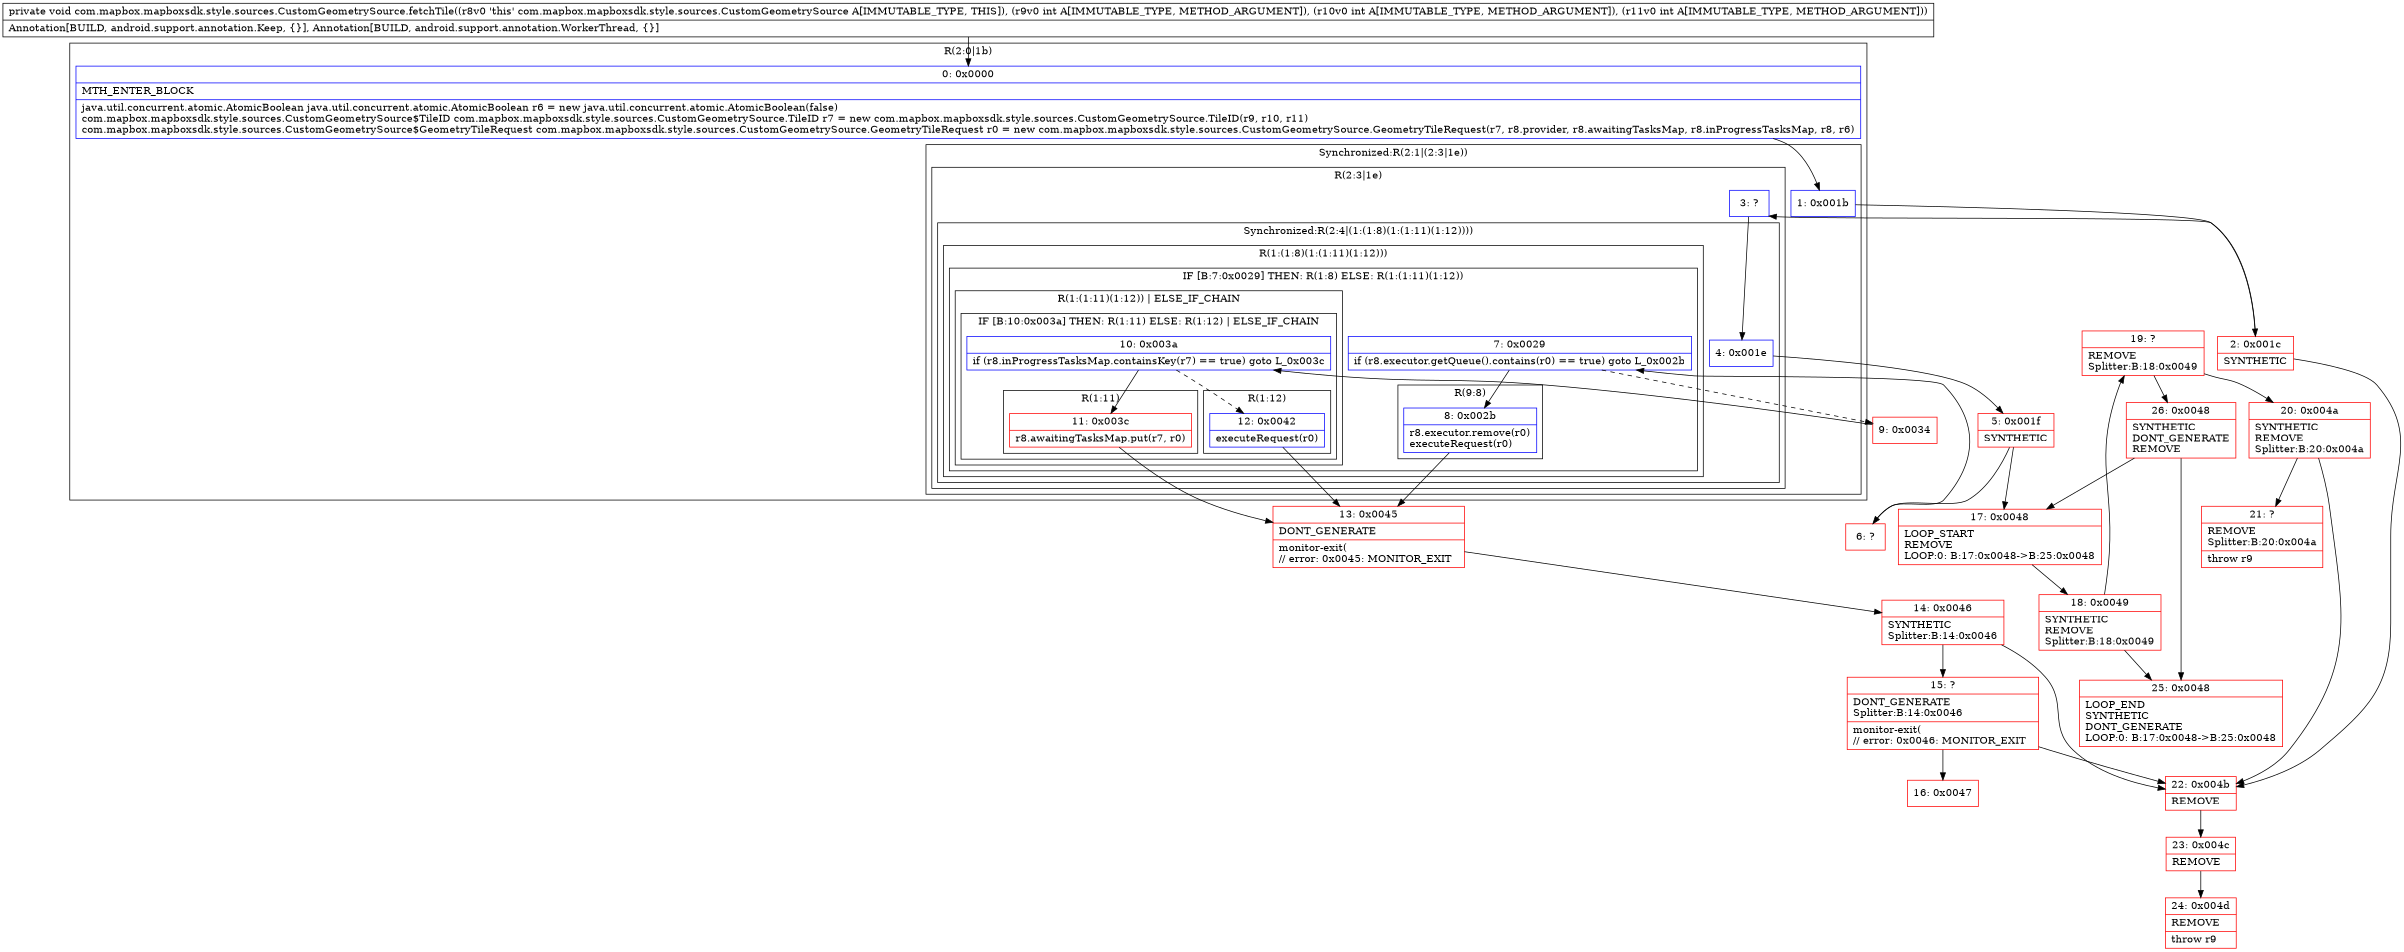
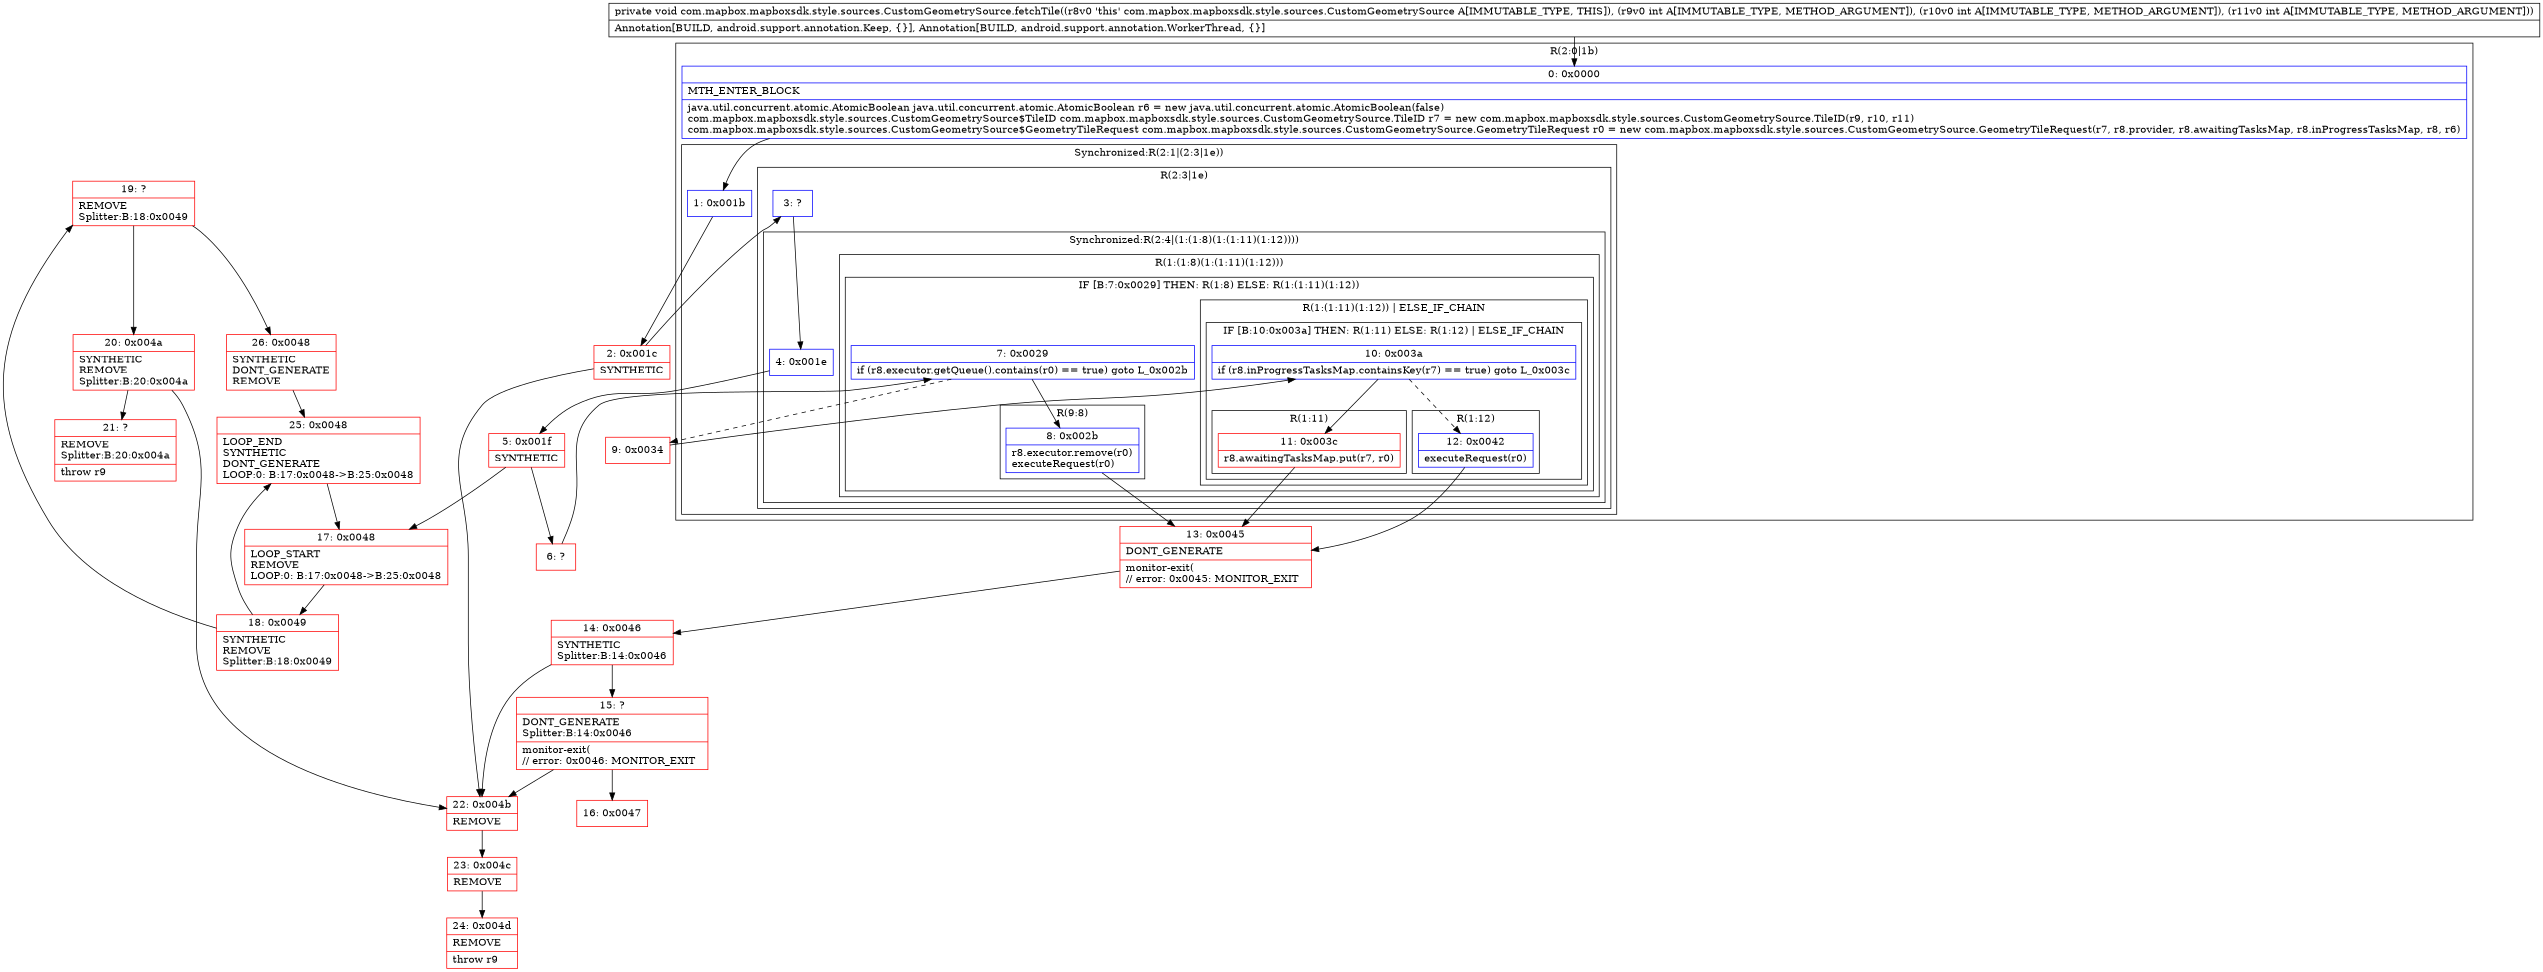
(2094, 482) -> (332, 503)
